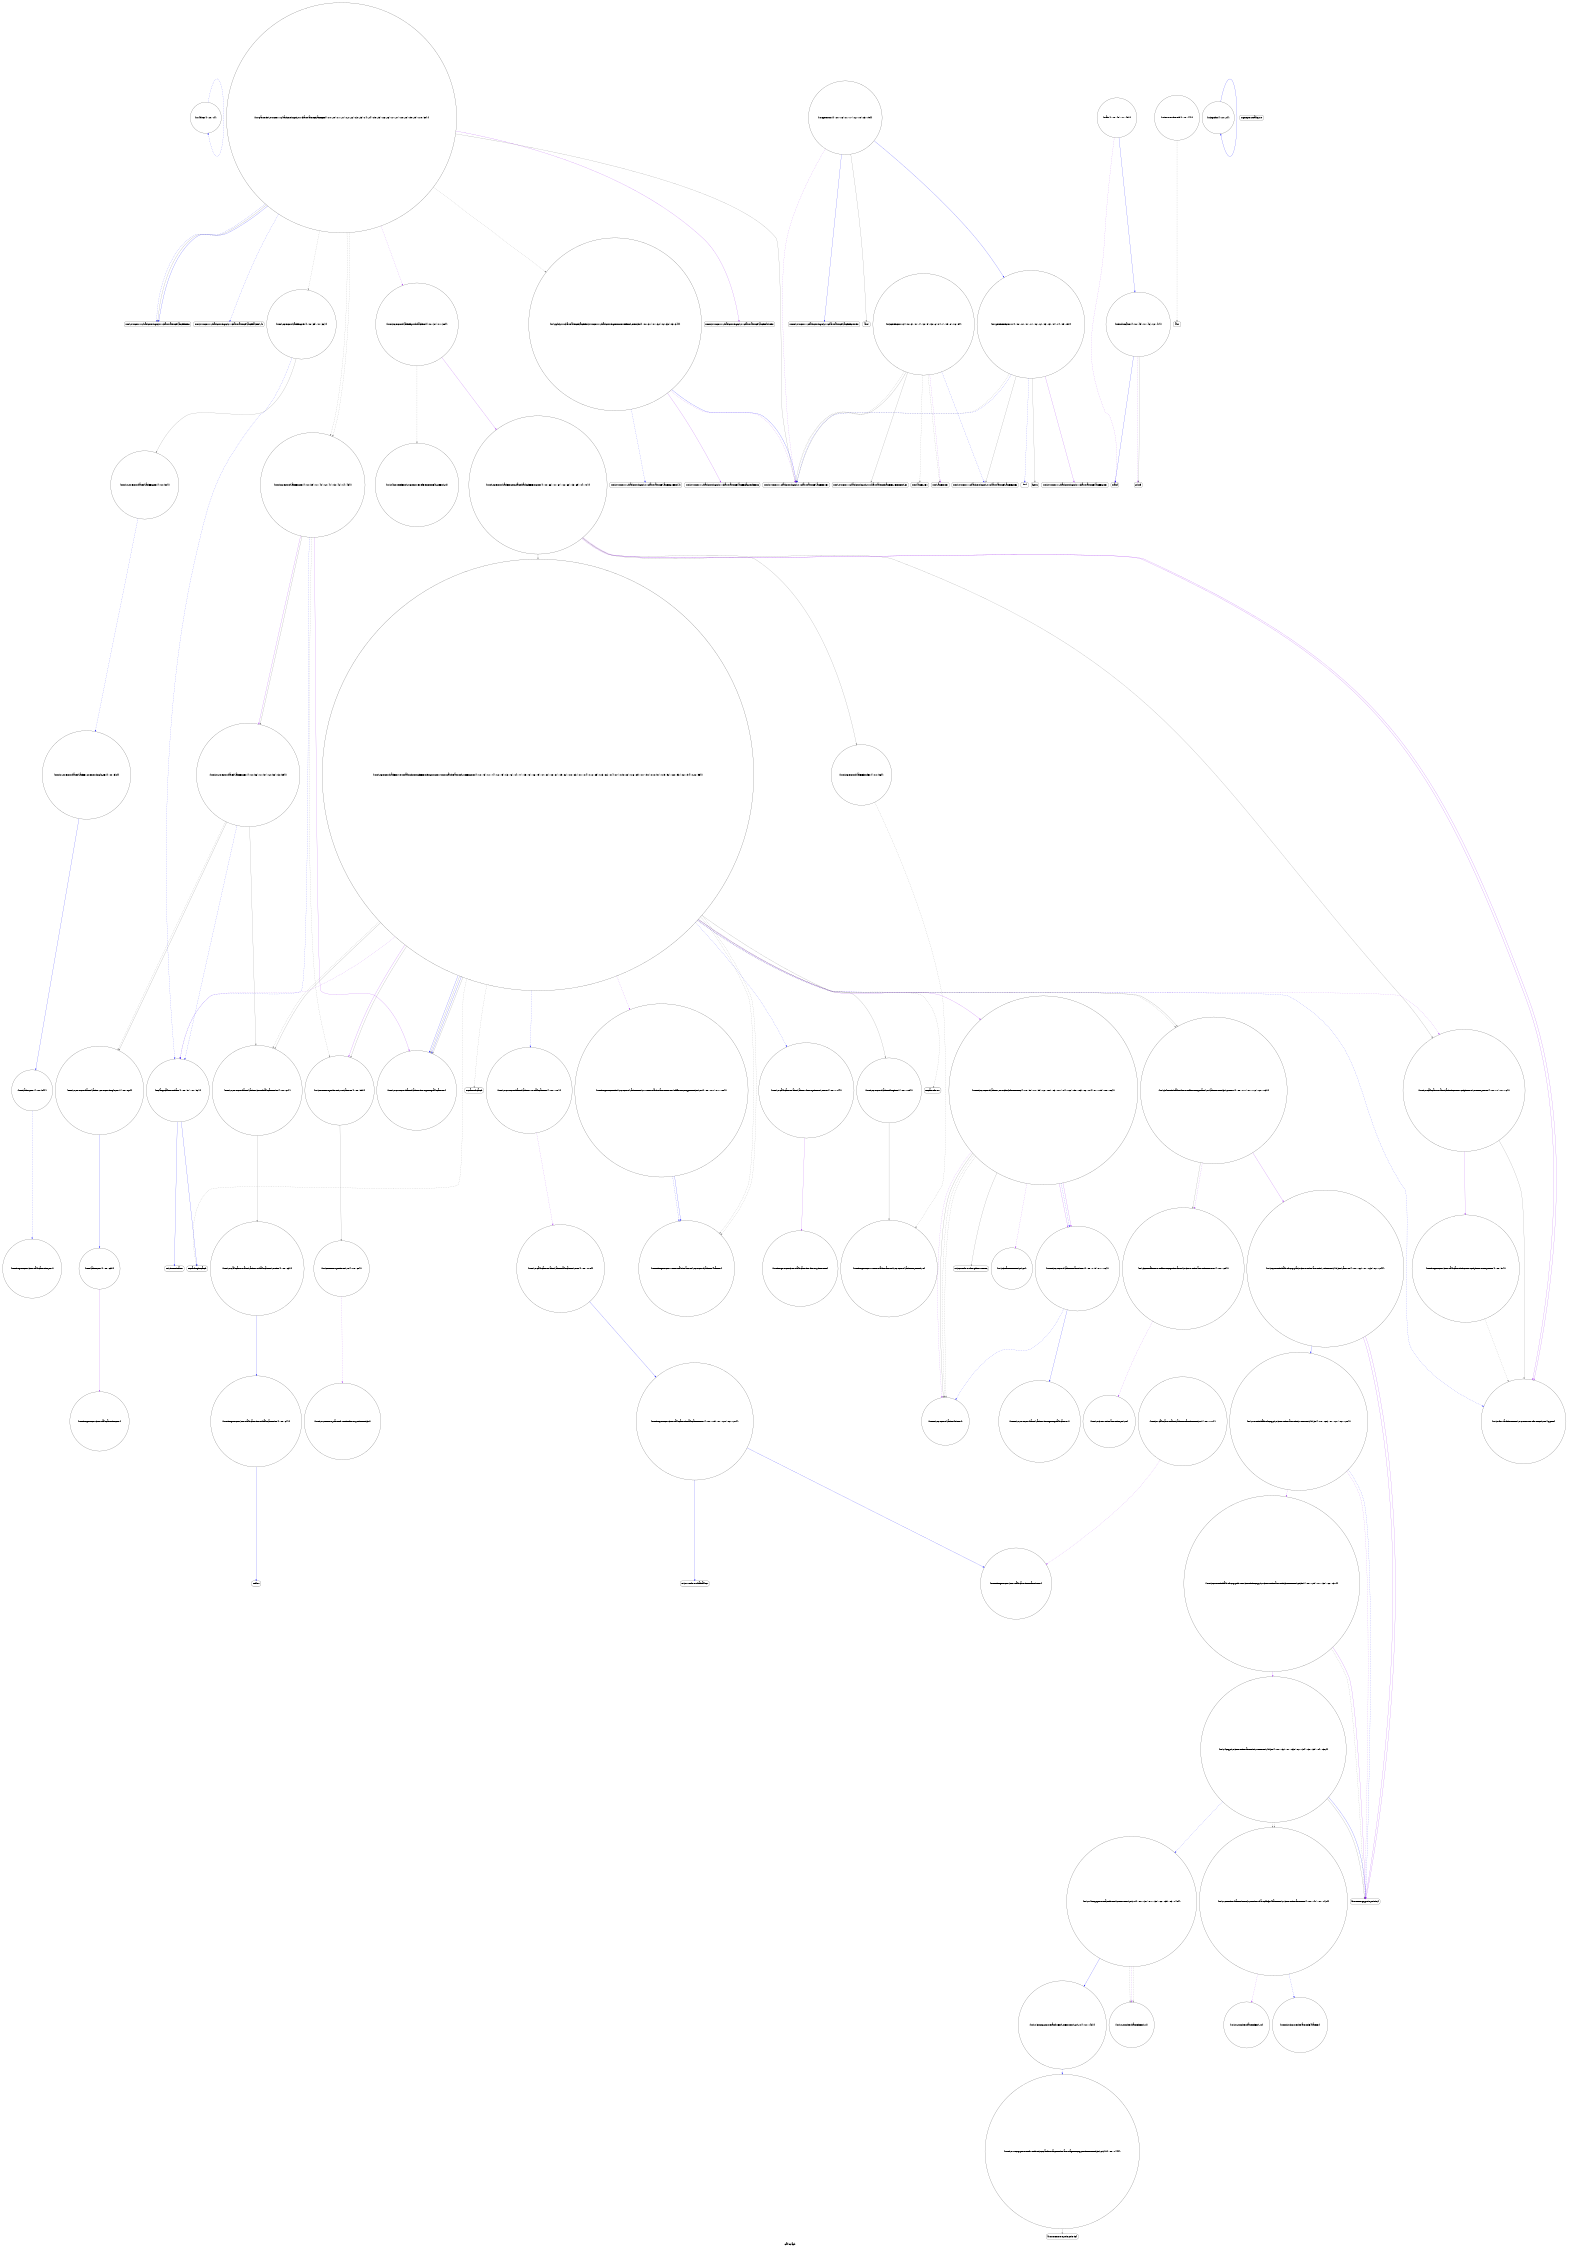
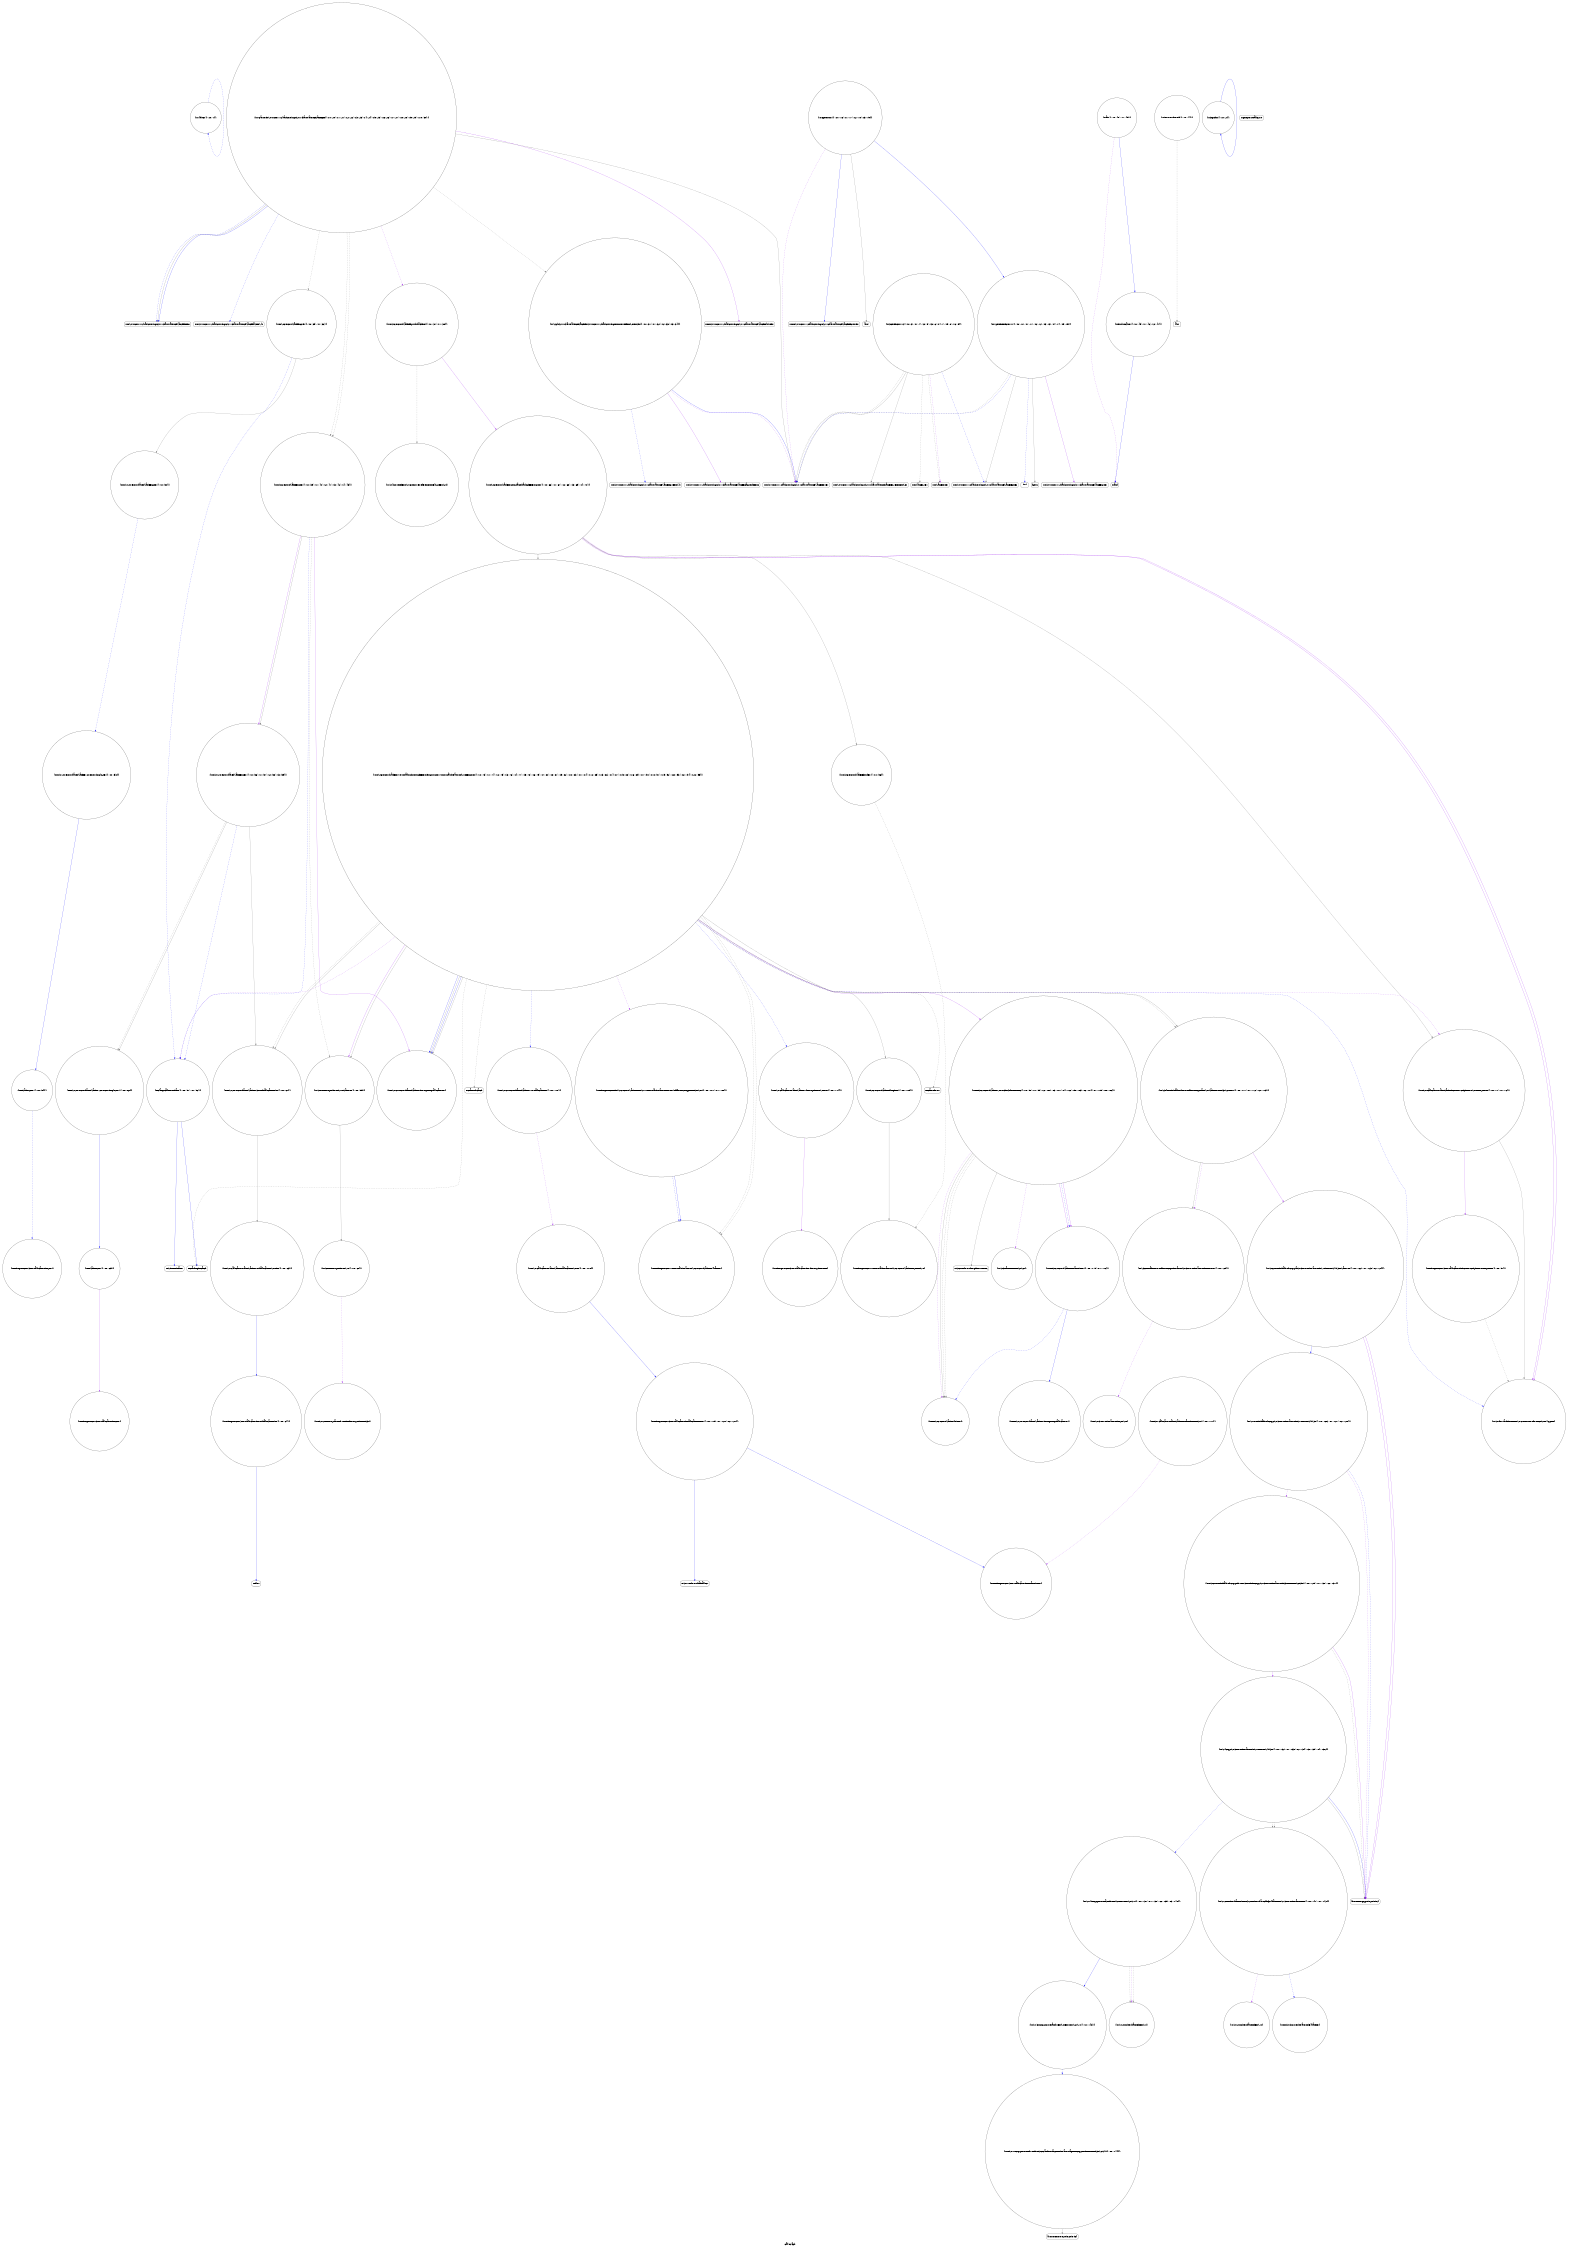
(1138, 485) -> none
